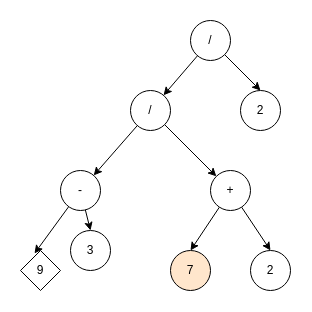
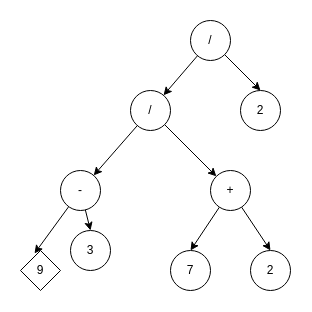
(191, 271) -> (191, 271)
